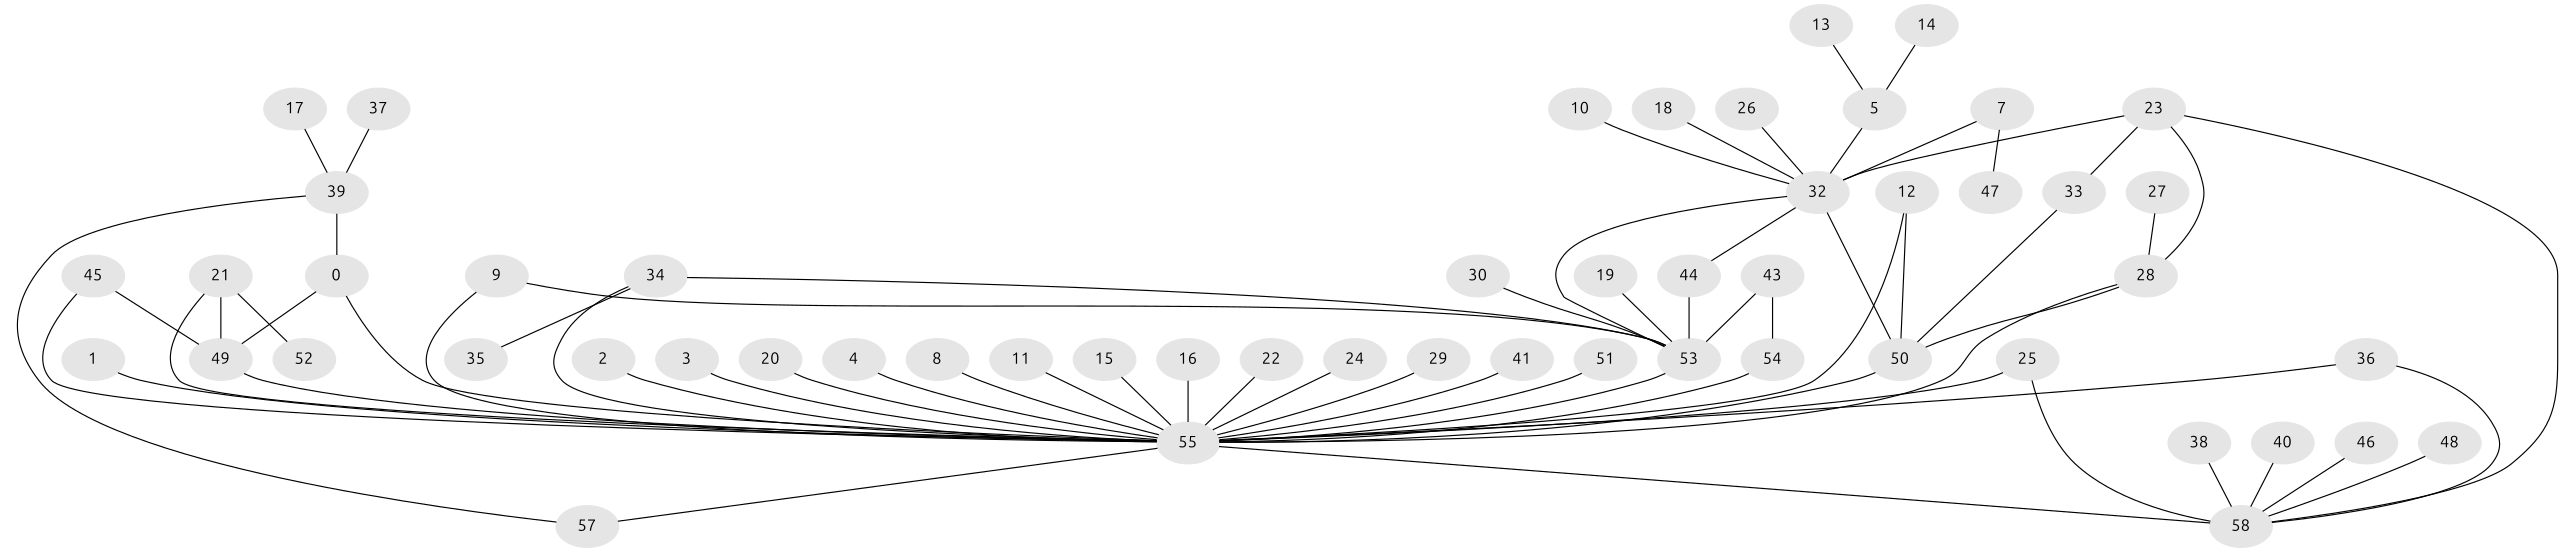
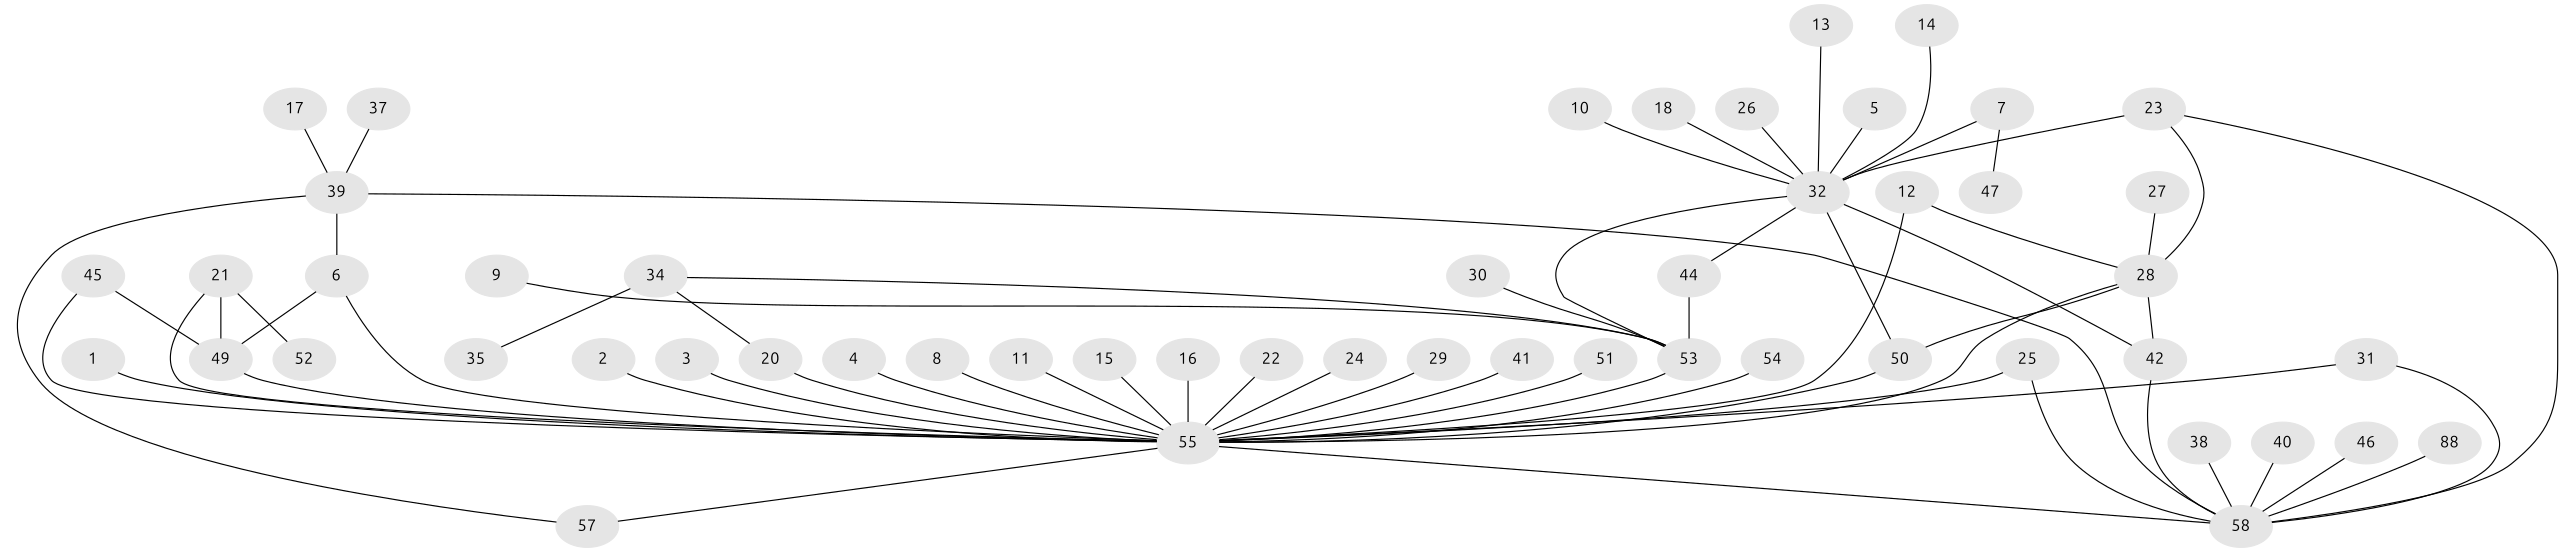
(1848, 67) -> (1819, 109)
(1901, 67) -> (1915, 131)
(2074, 193) -> none
none -> (1344, 216)
(337, 276) -> (337, 276)
(1606, 276) -> none
(1773, 276) -> none
(1904, 276) -> (2023, 240)
none -> (2155, 360)
(2366, 360) -> (2366, 360)
(628, 403) -> (713, 318)
(738, 429) -> none
(2450, 443) -> (2450, 443)
